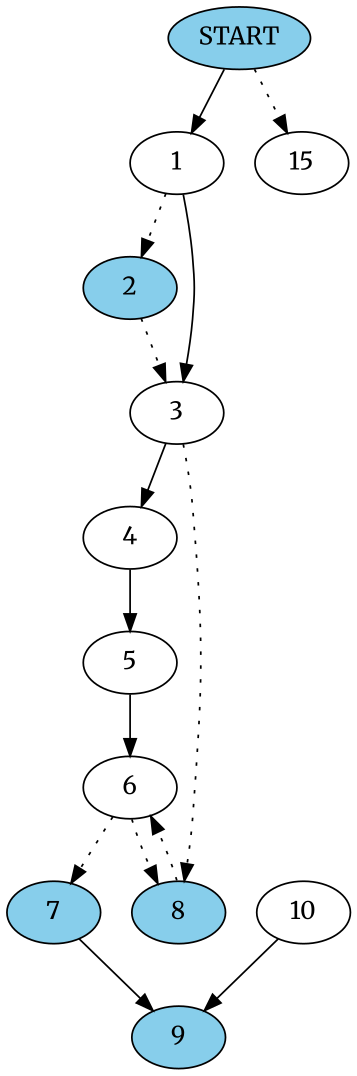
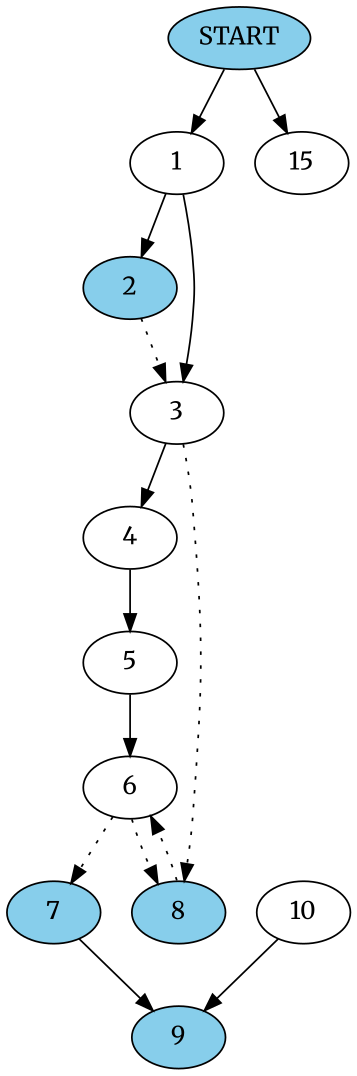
(267, 93) -> (267, 93)
(157, 217) -> (157, 217)
